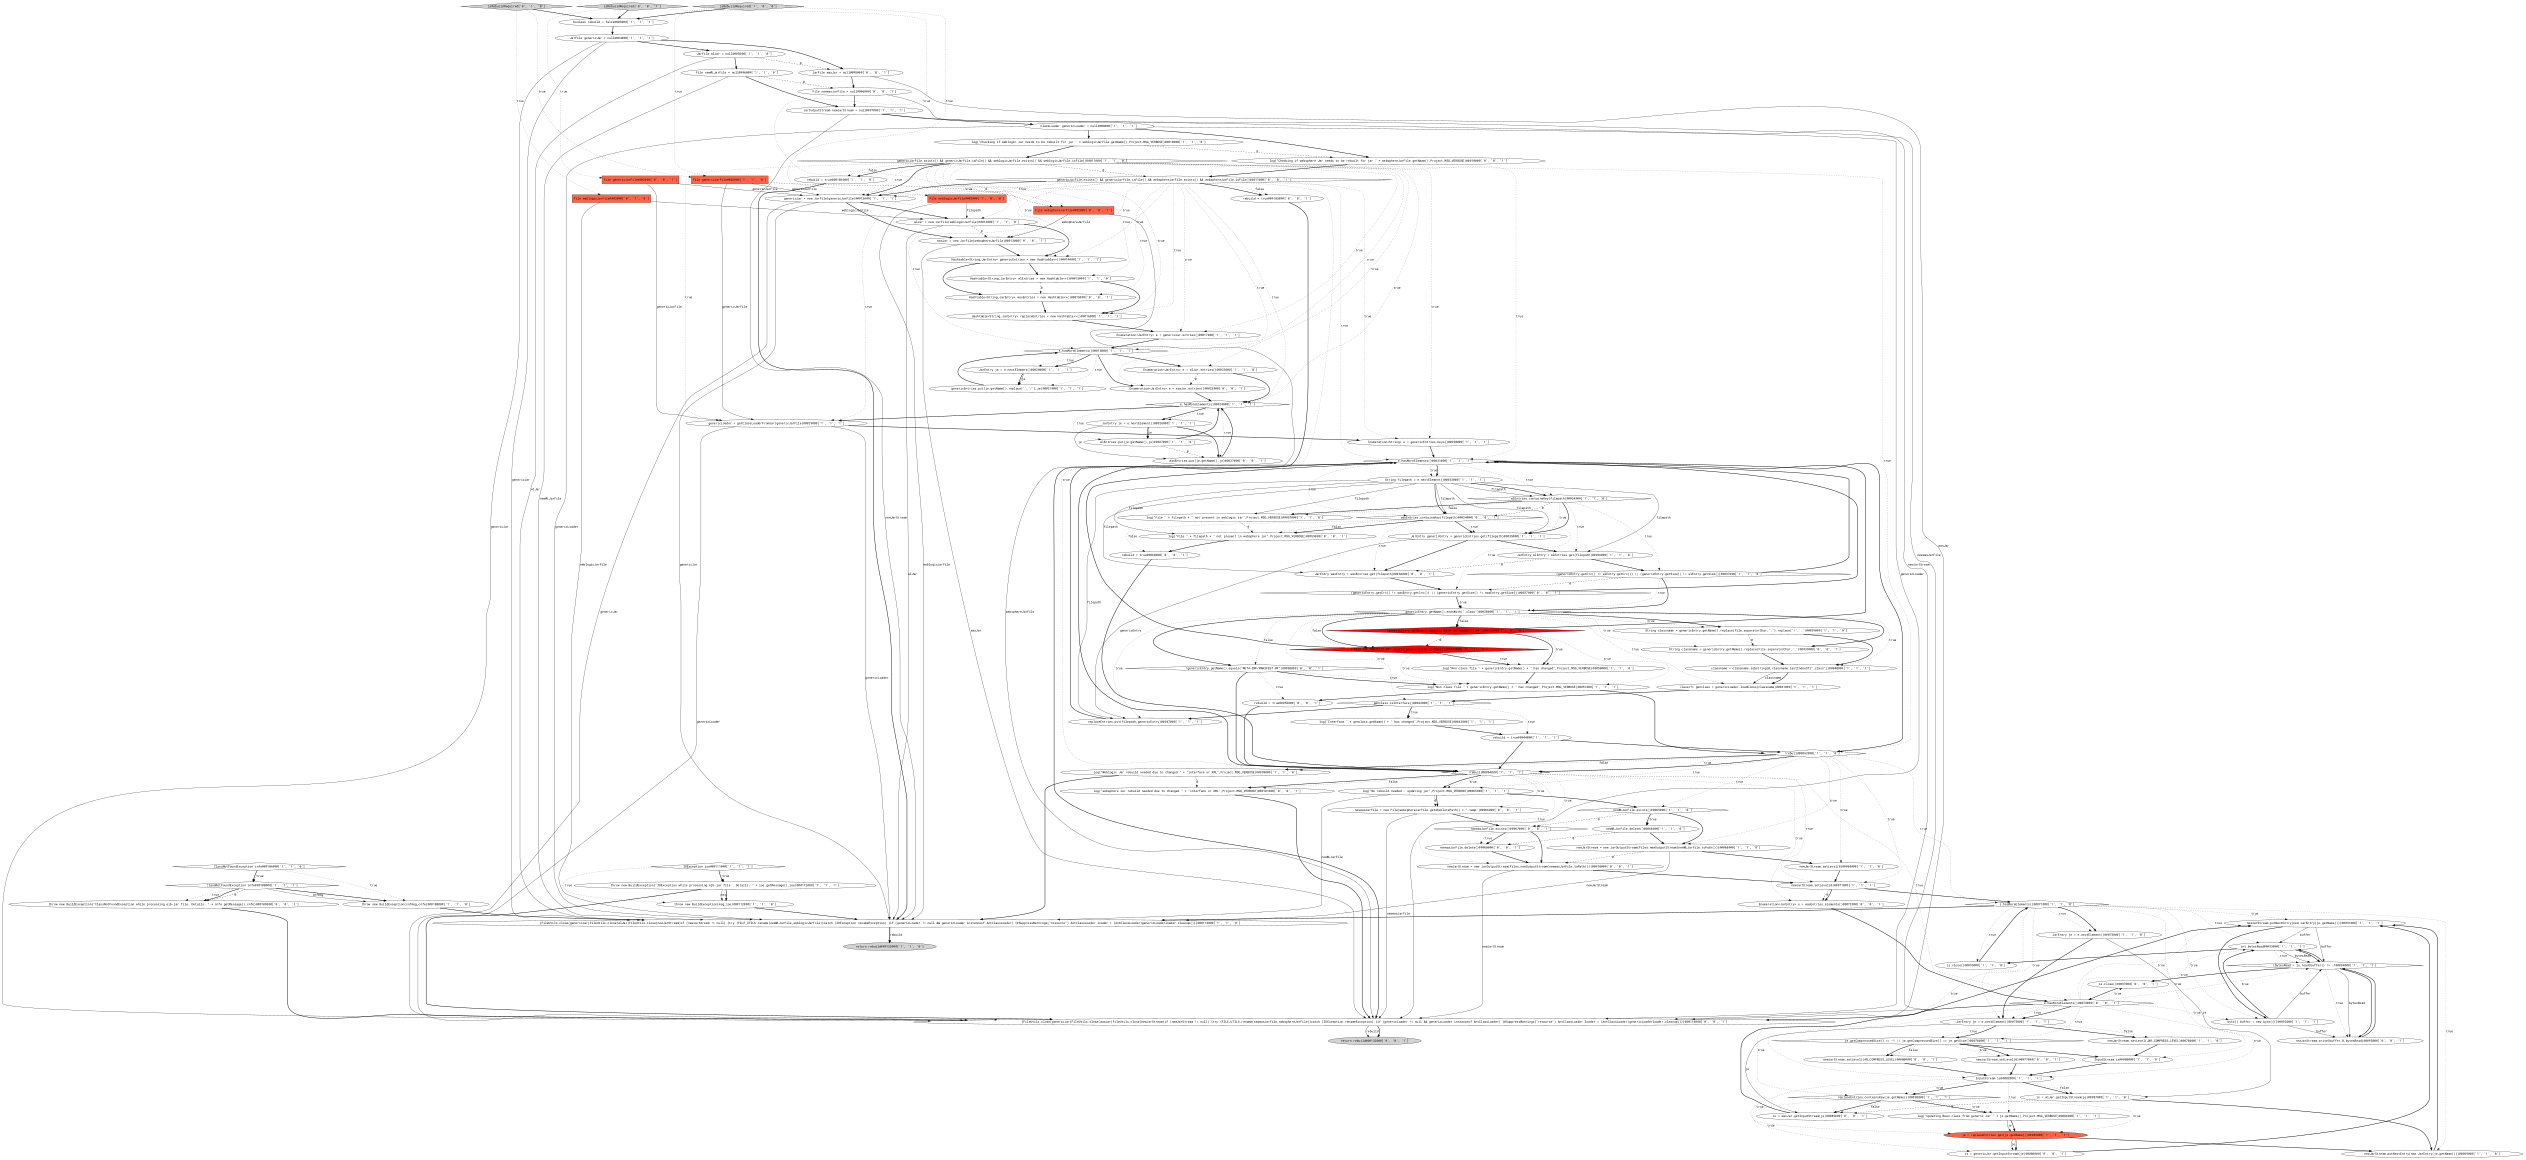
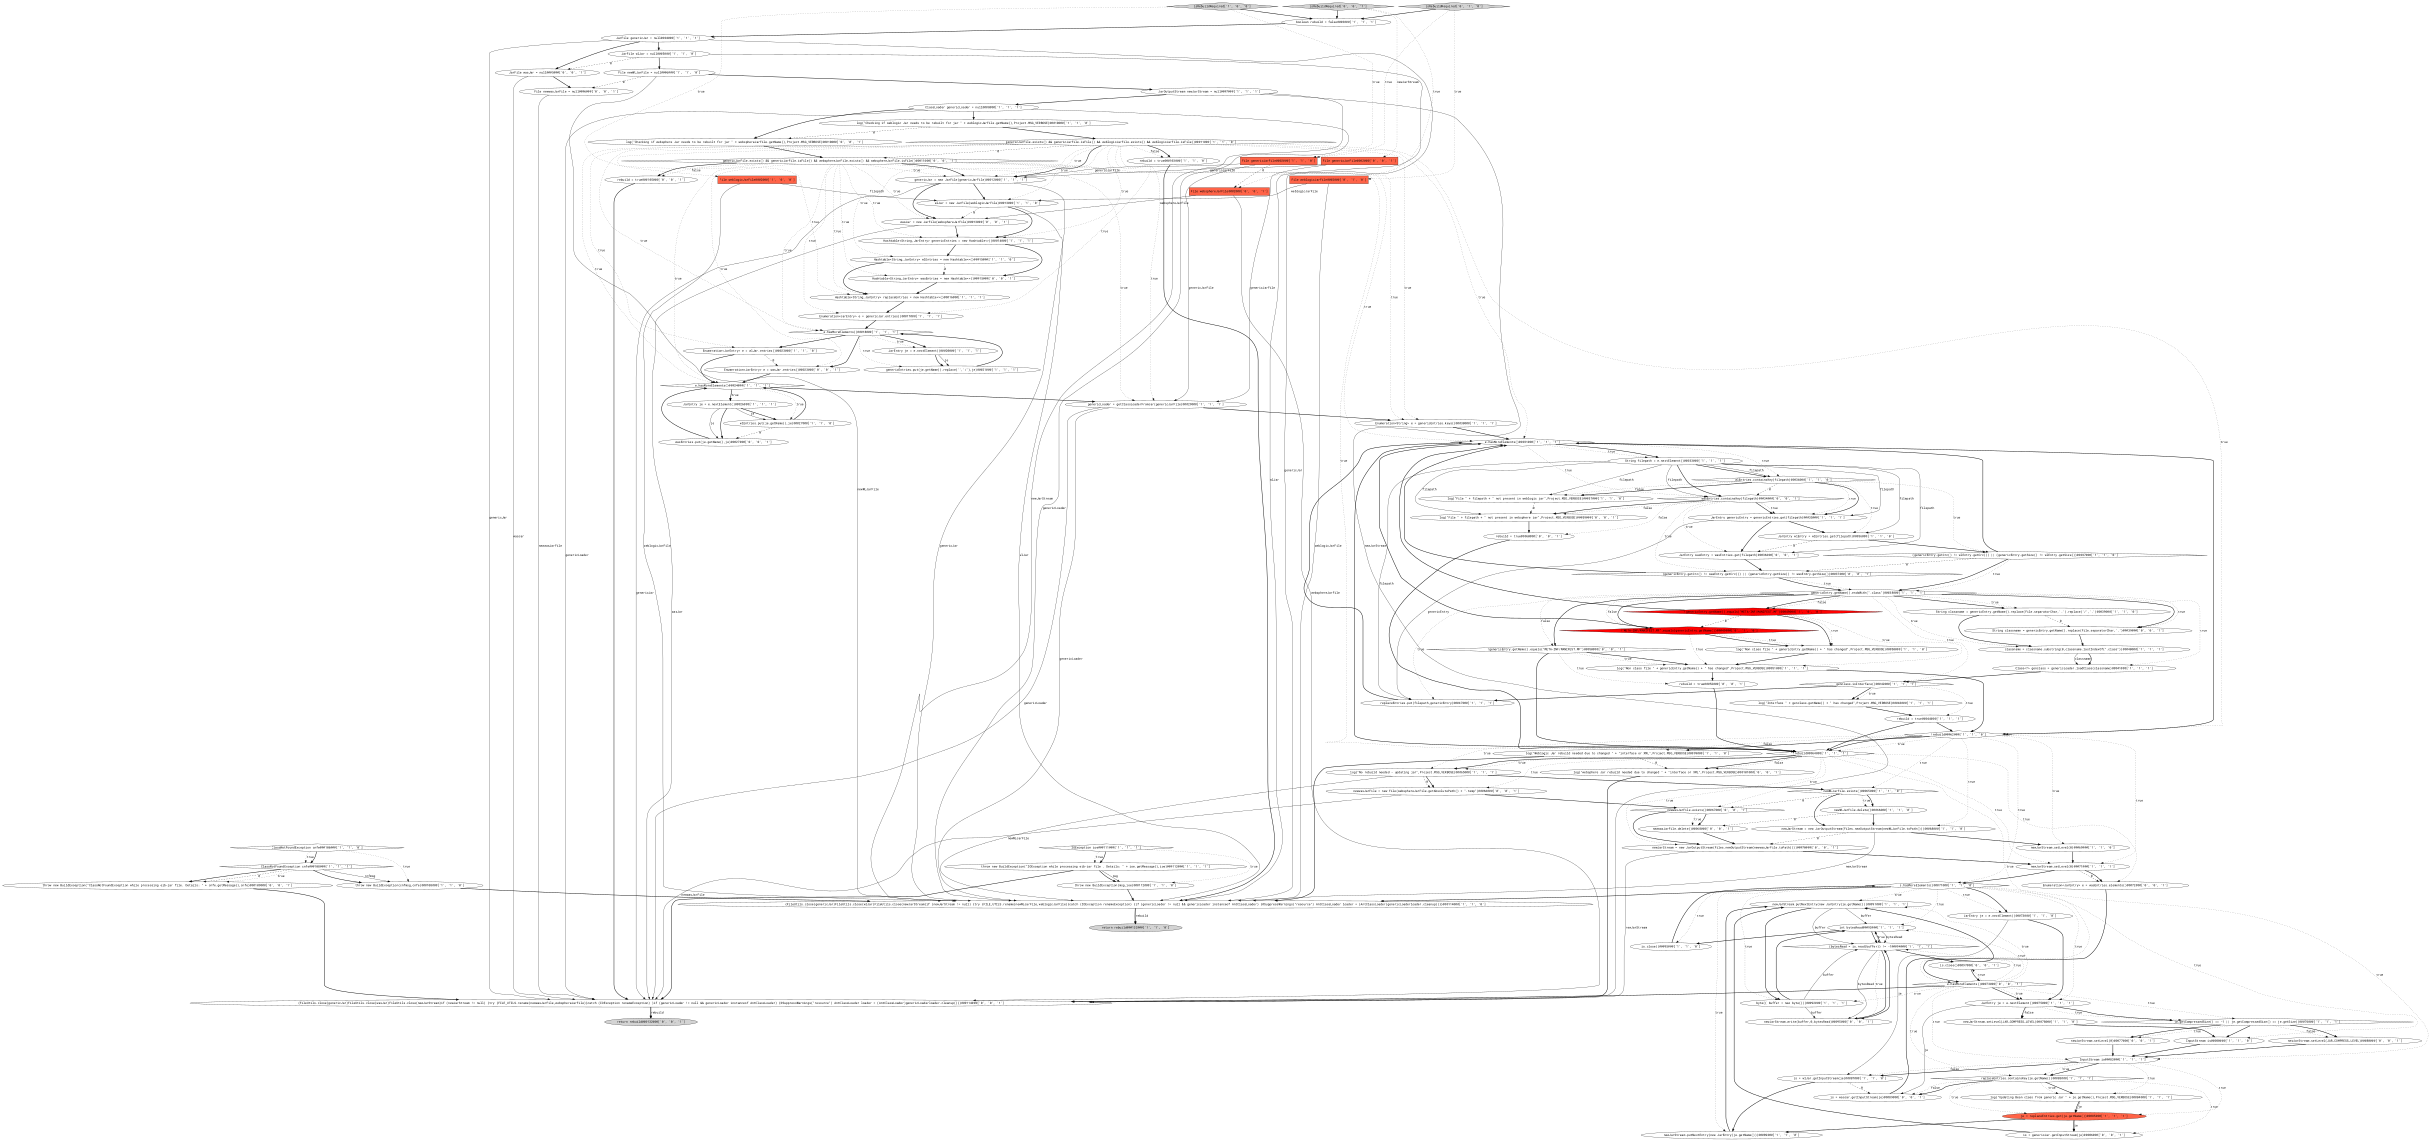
(564, 92) -> (1408, 82)
(855, 100) -> none
(1224, 432) -> none
